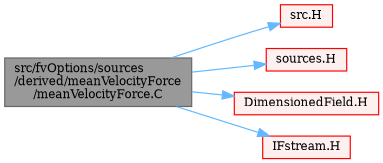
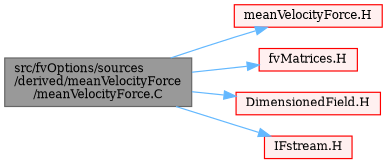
(306, 16) -> (308, 16)
(306, 60) -> (308, 60)
